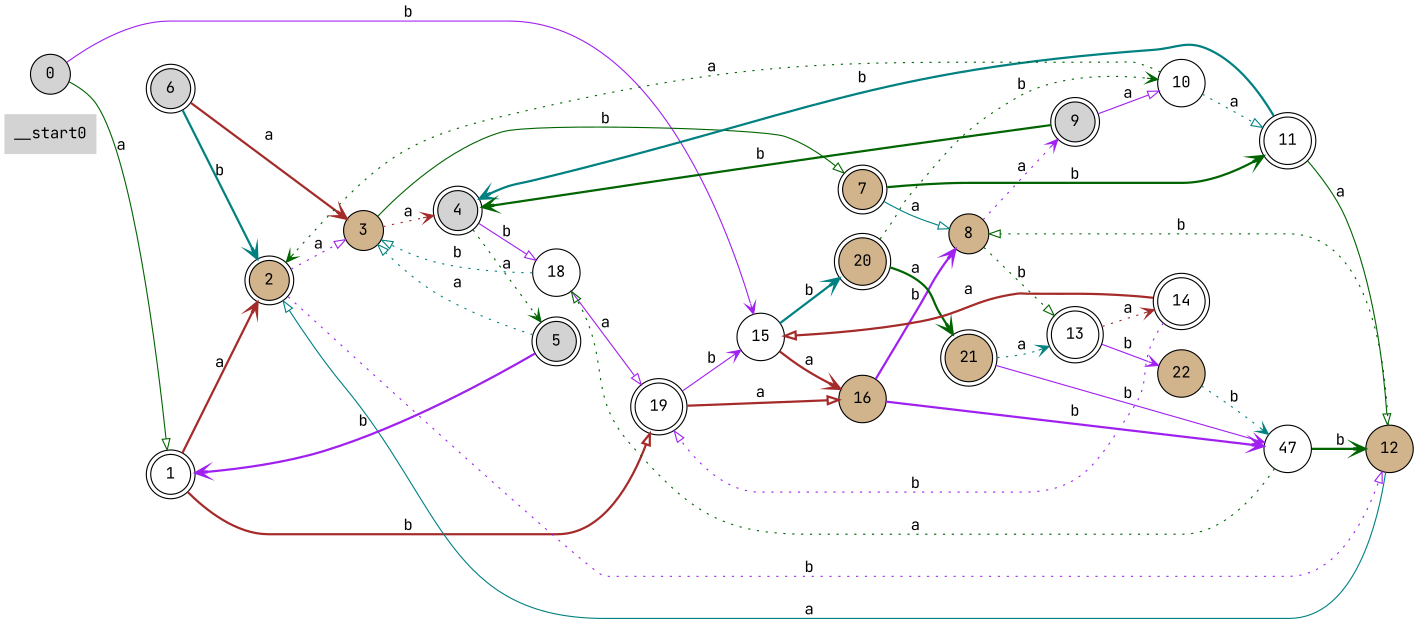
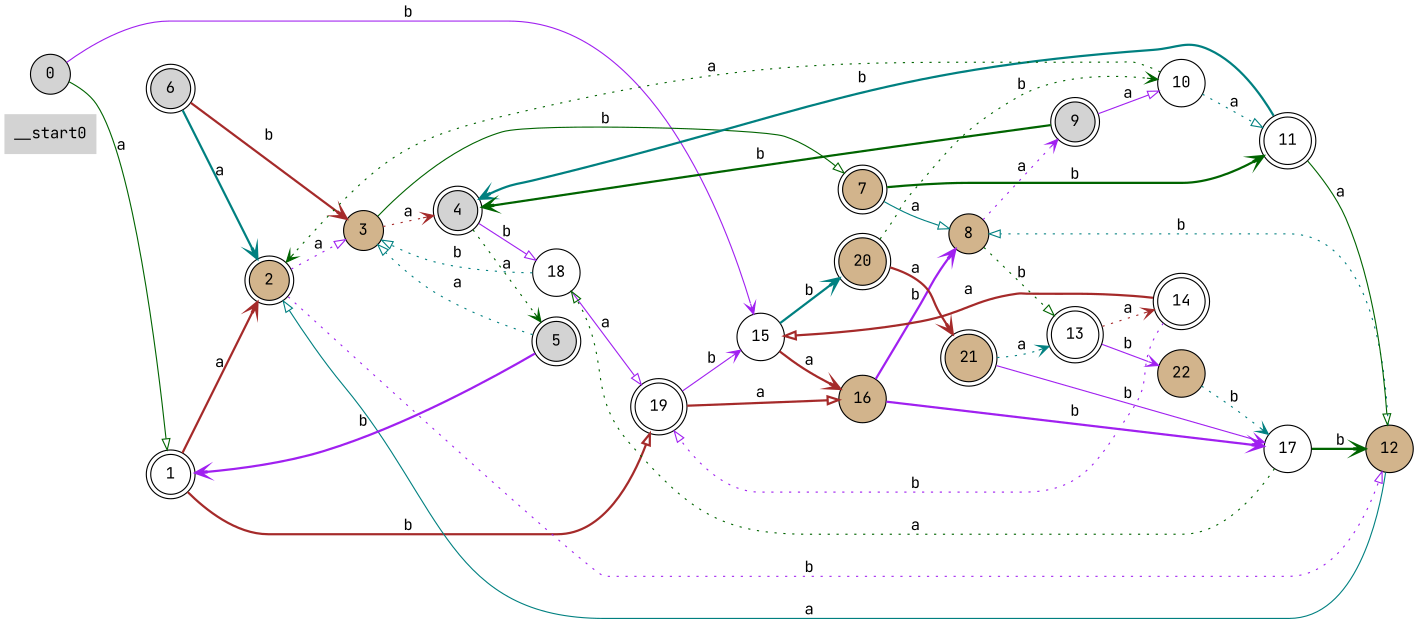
(269, 136) -> (269, 136)
(220, 171) -> (220, 171)
(1262, 234) -> (1262, 234)
(922, 284) -> (922, 284)
(1288, 449) -> (1288, 449)
